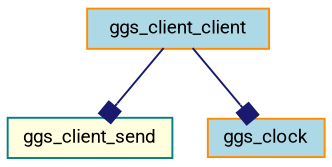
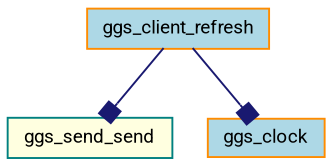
(178, 29) -> (178, 29)
(90, 138) -> (90, 138)
